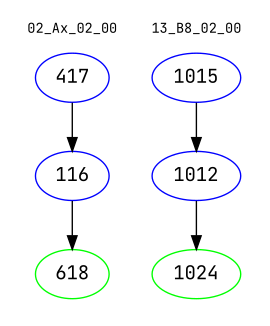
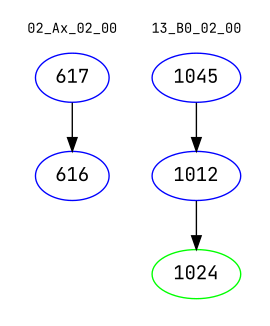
(197, 29) -> (197, 29)
(72, 78) -> (72, 78)
(196, 78) -> (196, 78)
(72, 176) -> (72, 176)
(72, 274) -> none
